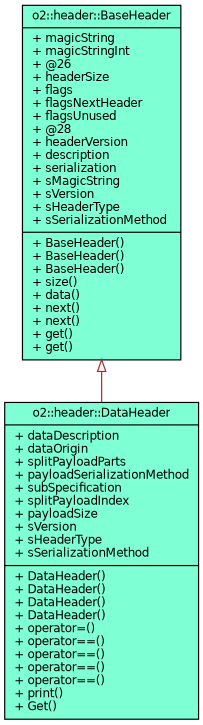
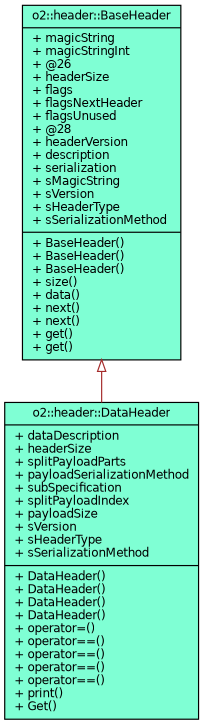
(51, 449) -> (53, 449)
